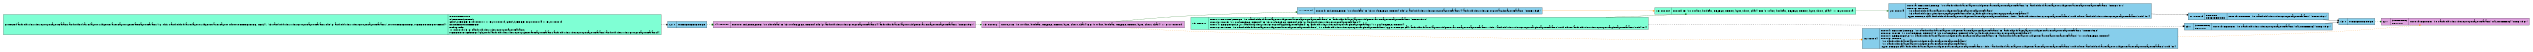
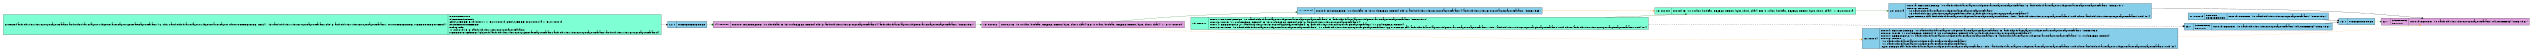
(2169, 14) -> (2287, 10)
